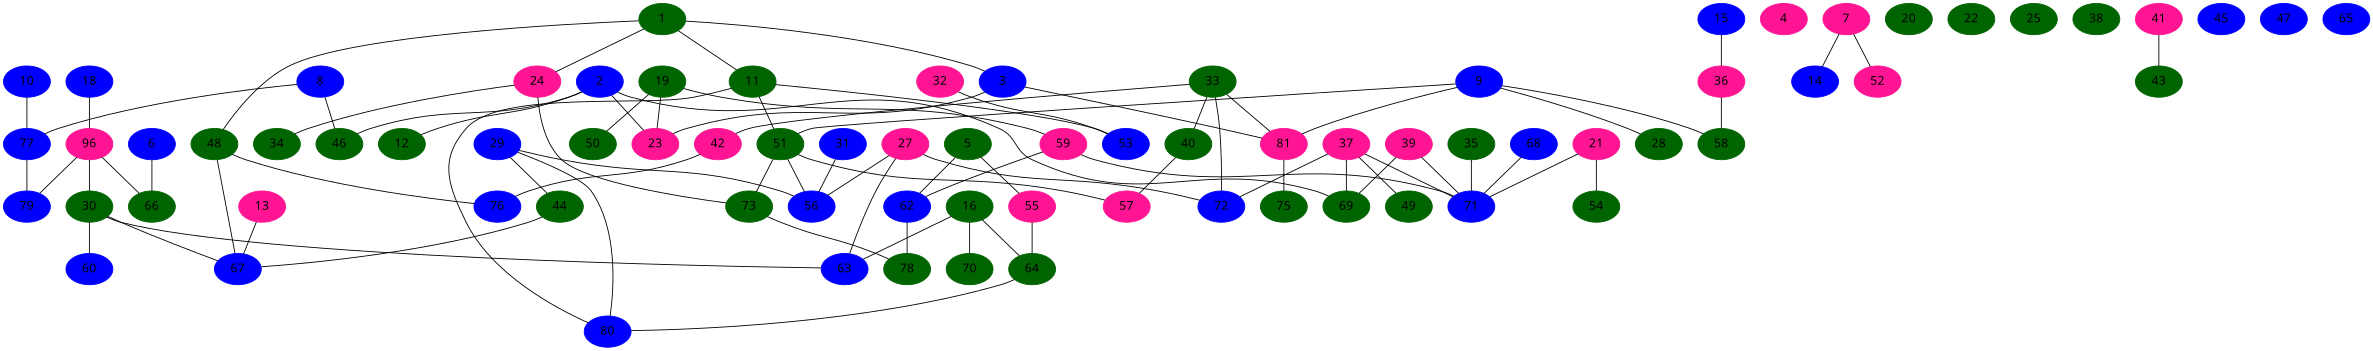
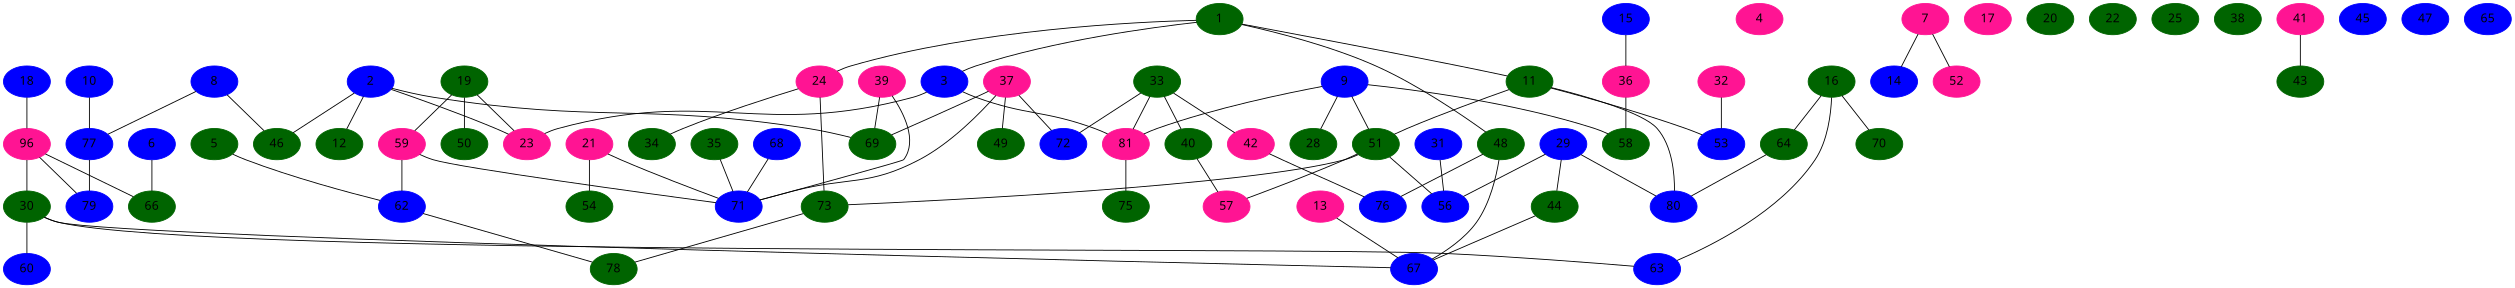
none -> (1988, 19)
(905, 144) -> none
(1032, 207) -> none
